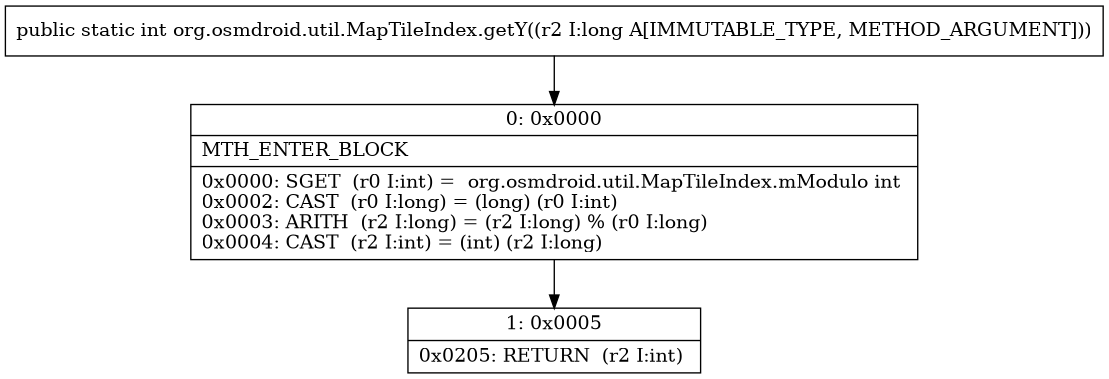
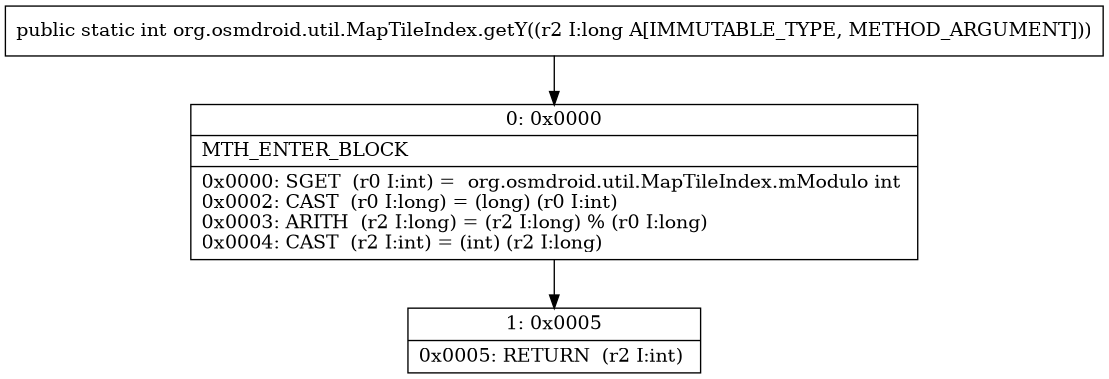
(554, 356) -> (554, 356)
